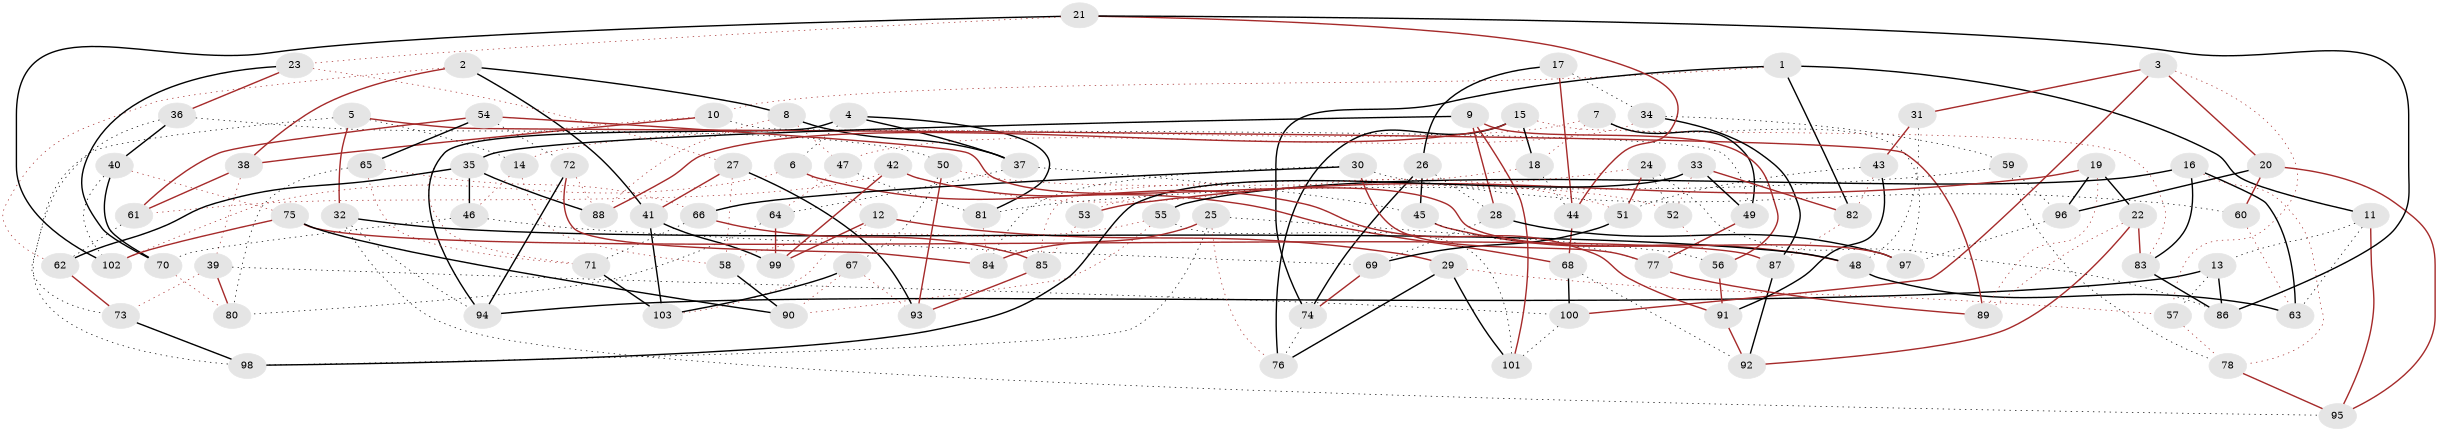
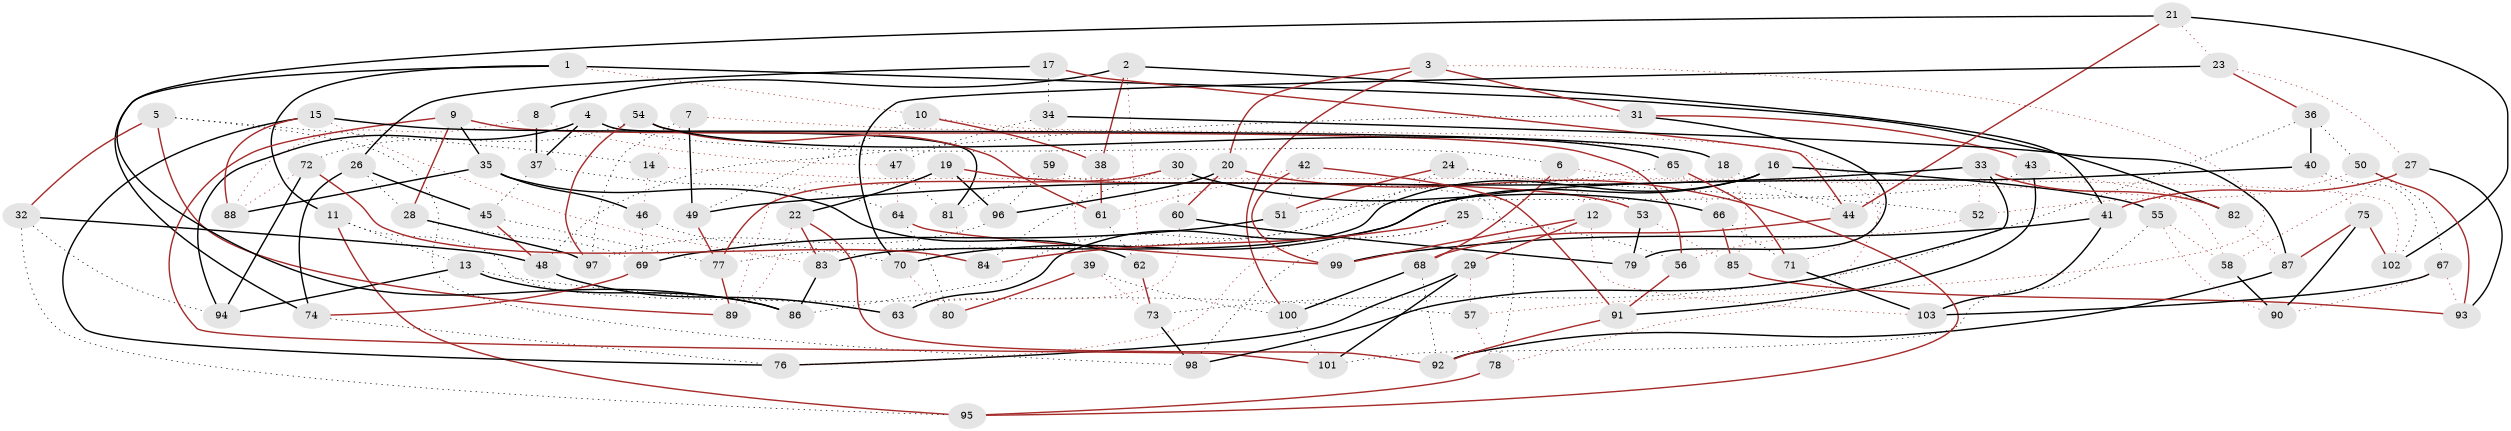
(1420, 143) -> (967, 138)
(259, 213) -> (1335, 213)
(453, 248) -> (1752, 210)
none -> (1631, 266)
